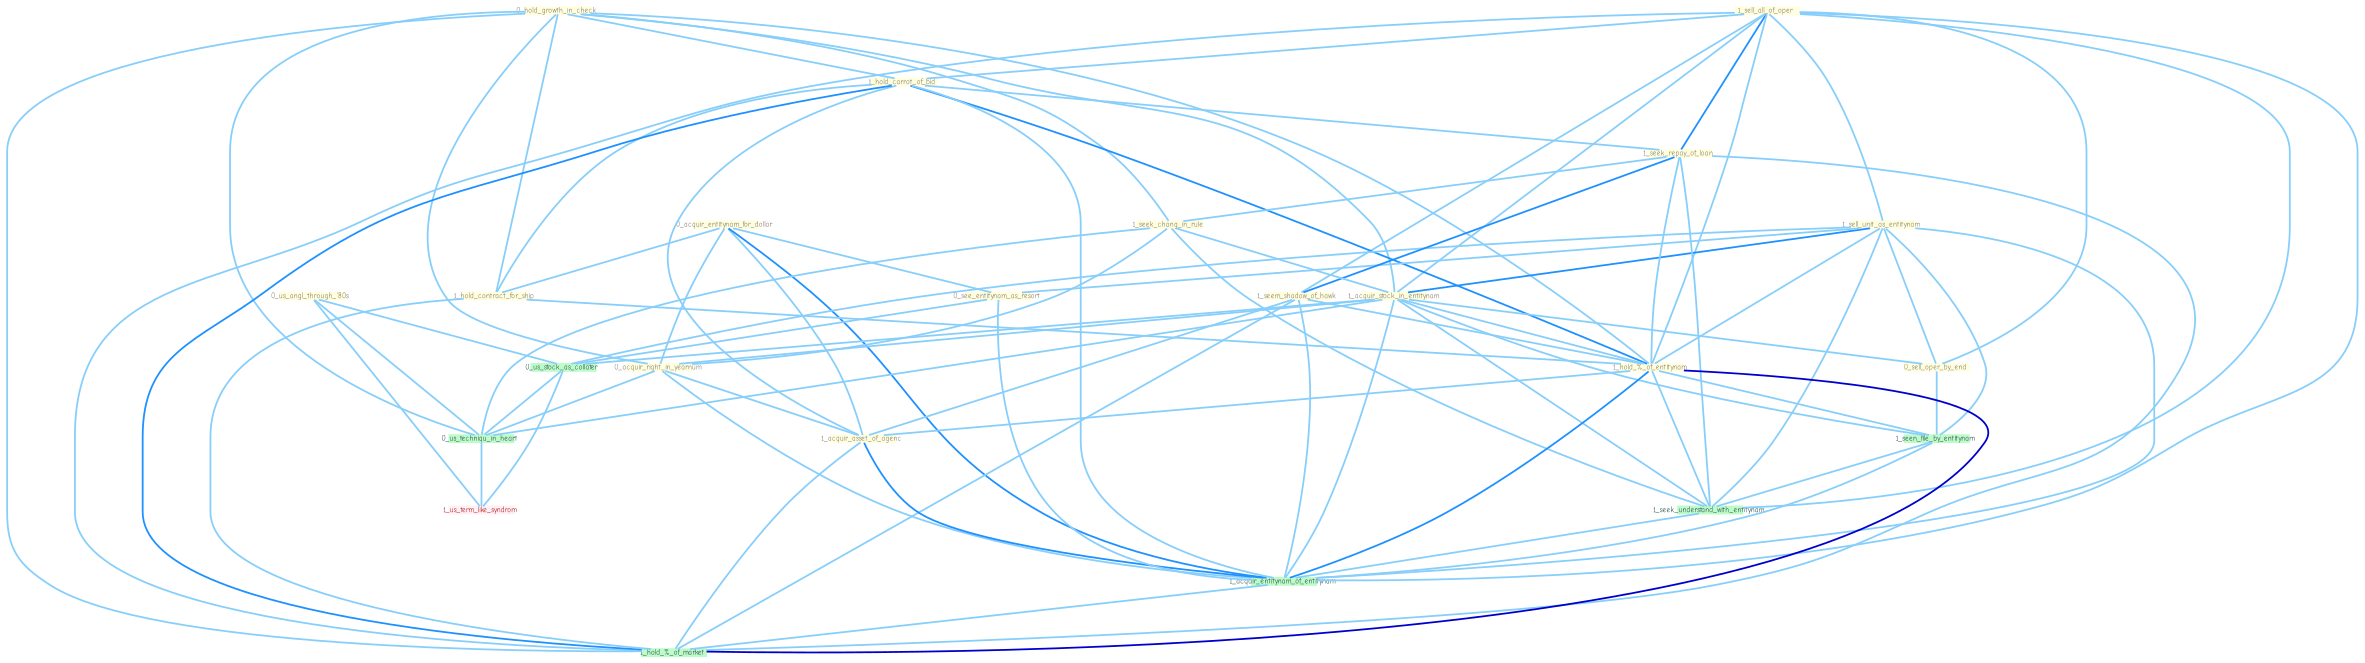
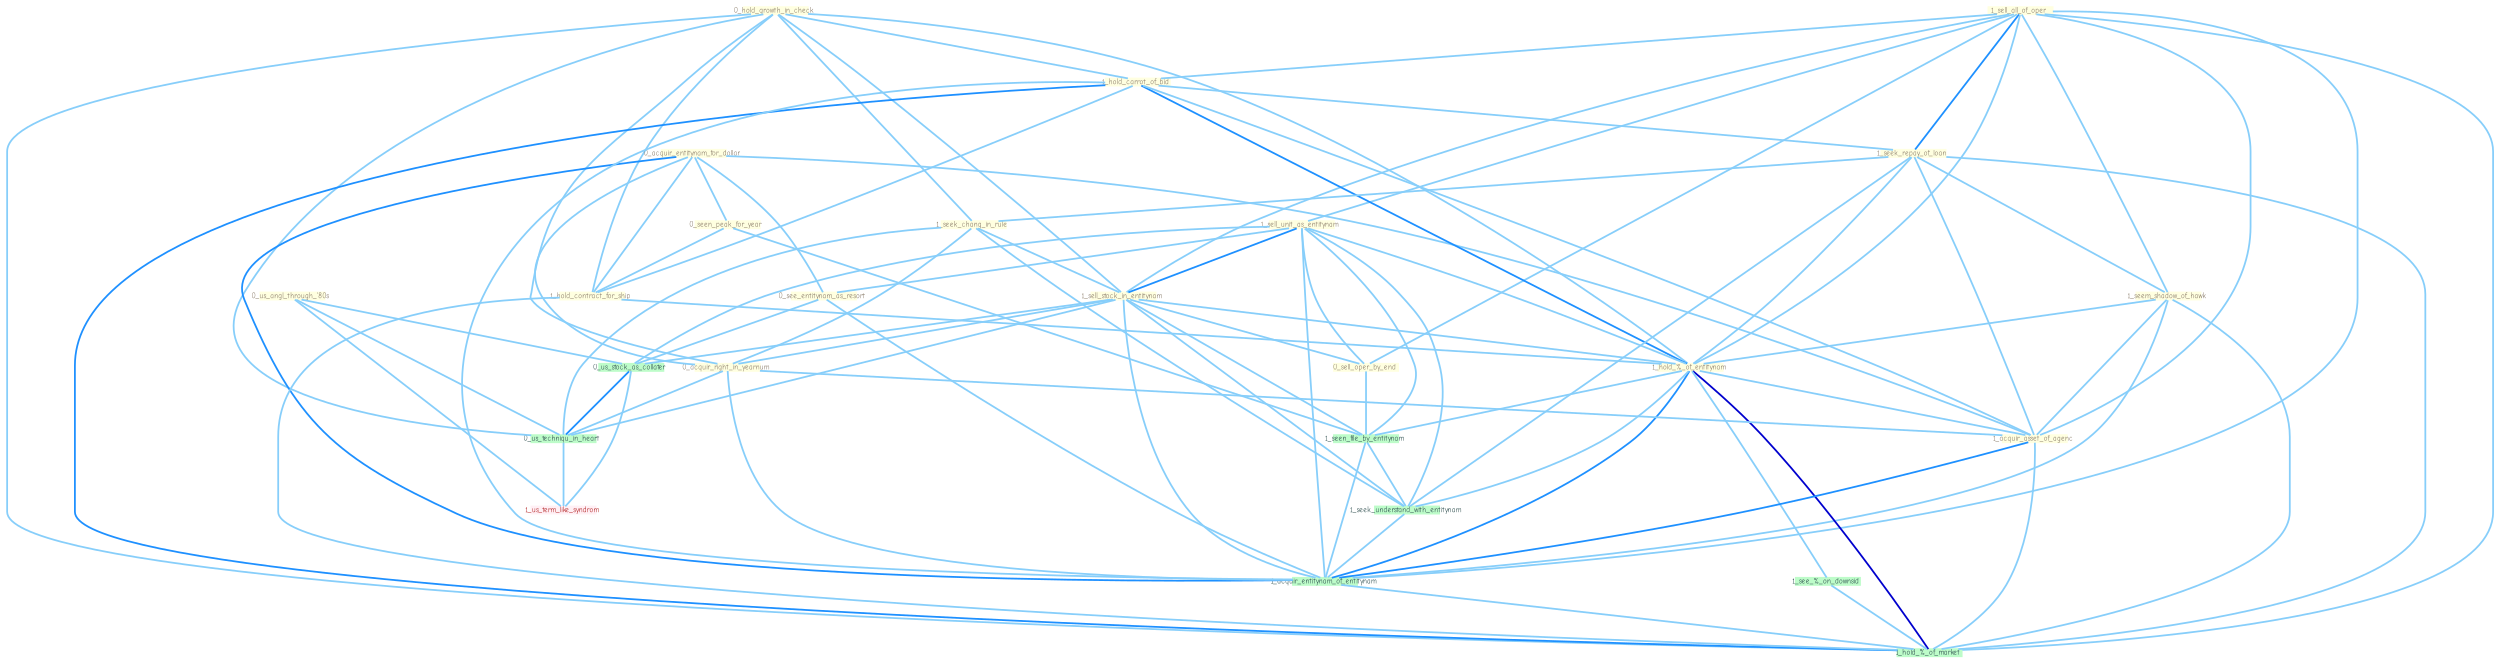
(1526, 211) -> (2041, 225)
none -> (728, 225)
(2282, 259) -> (2251, 208)
none -> (1977, 295)
(1395, 296) -> (1124, 296)
(523, 403) -> (597, 403)
none -> (1828, 581)
